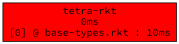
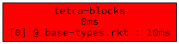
(90, 22) -> (90, 22)
